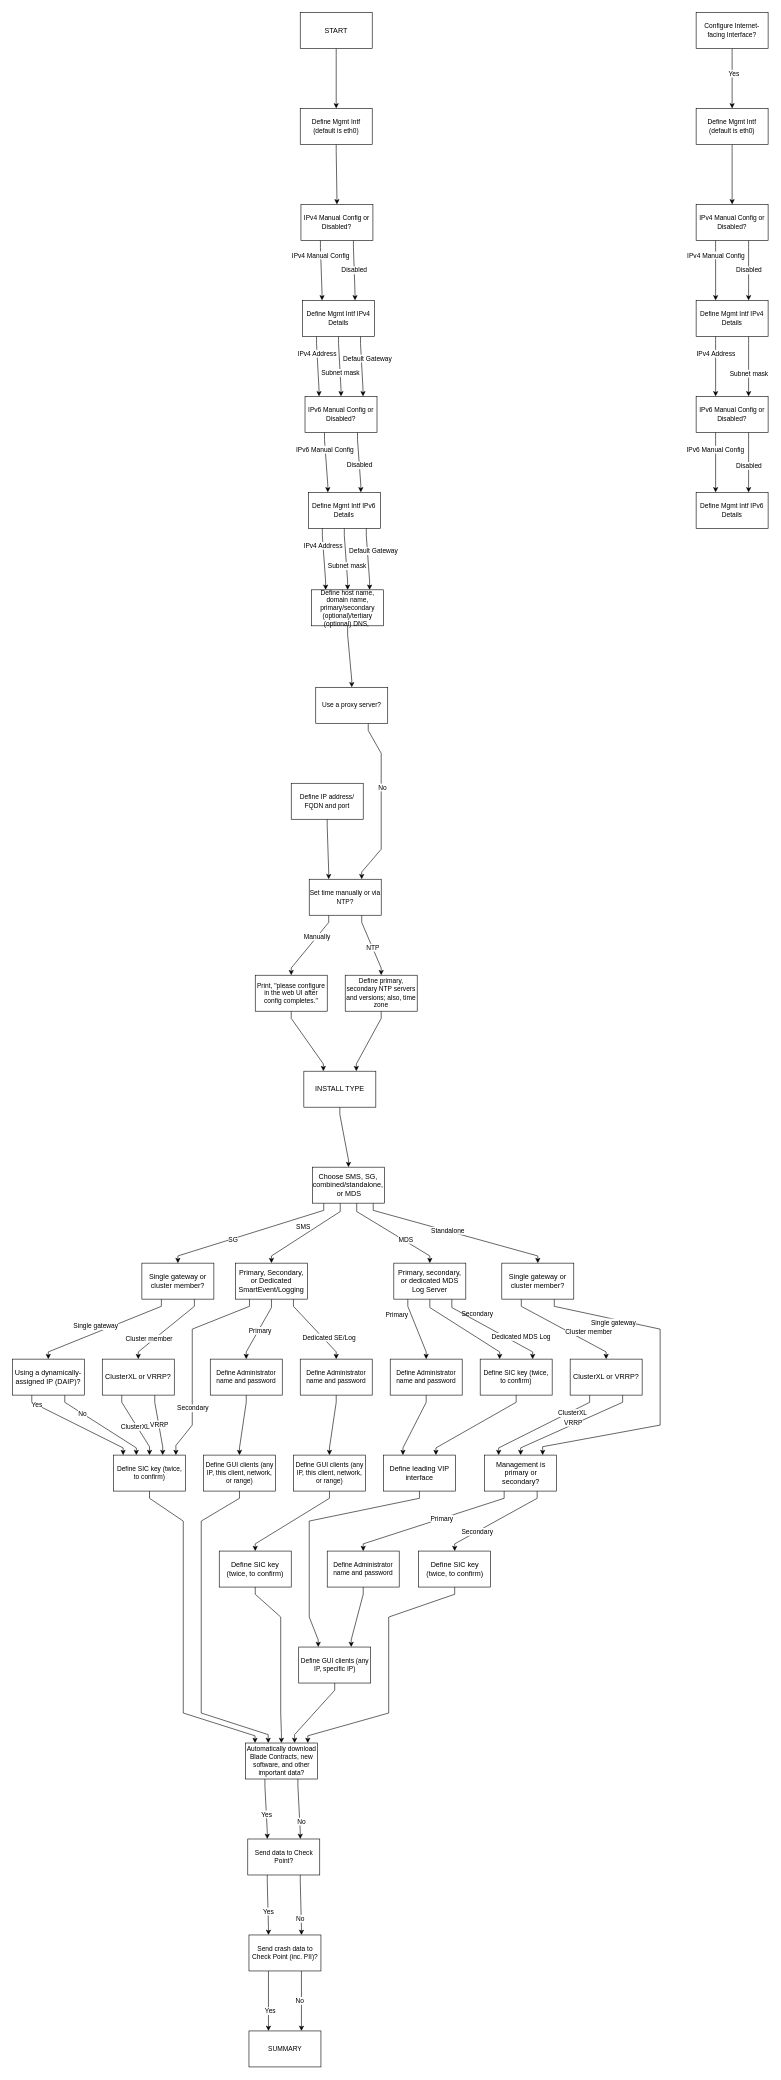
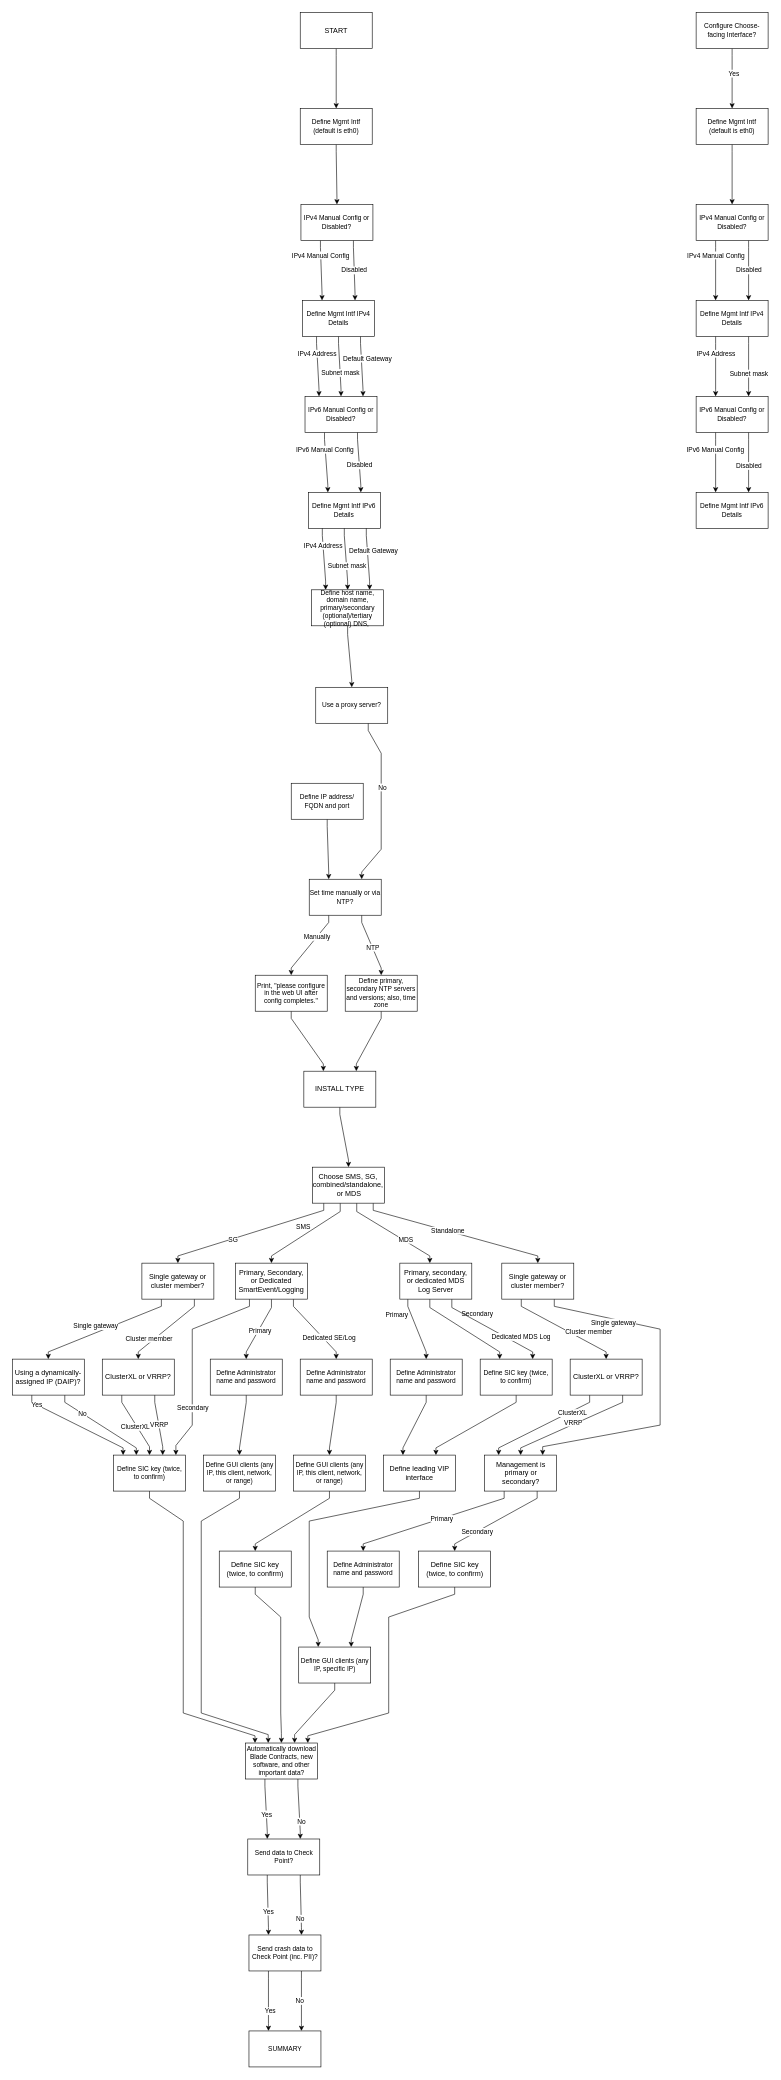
(732, 30) -> (732, 30)
(430, 1281) -> (436, 1281)
